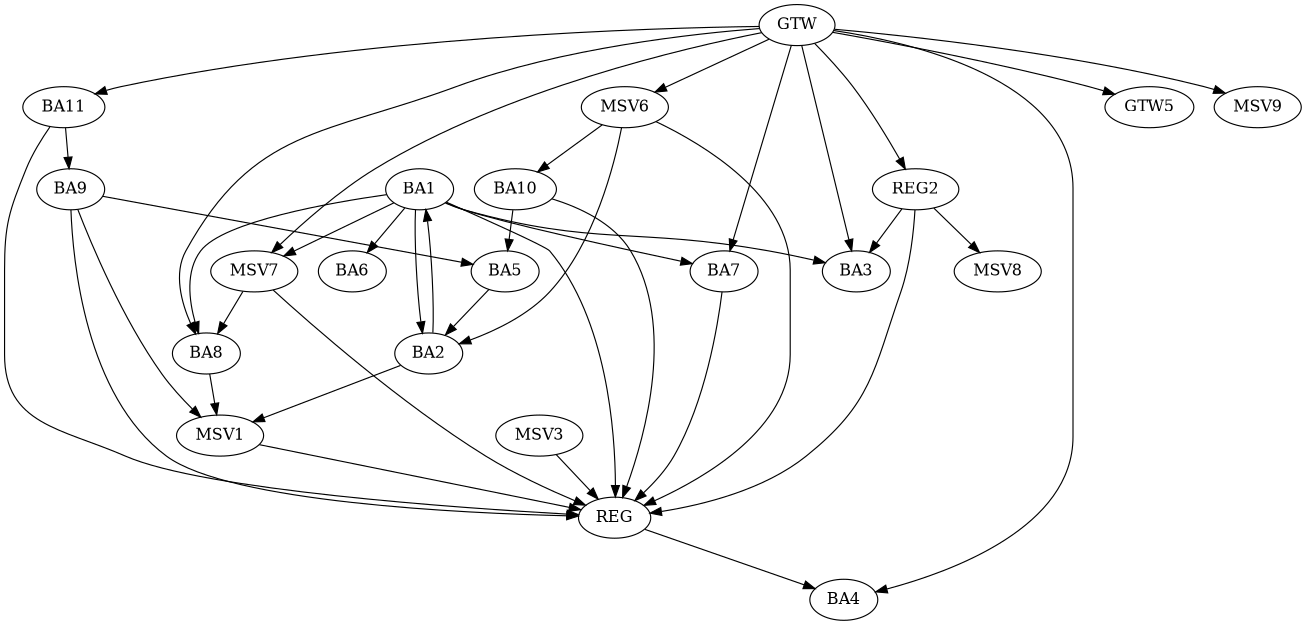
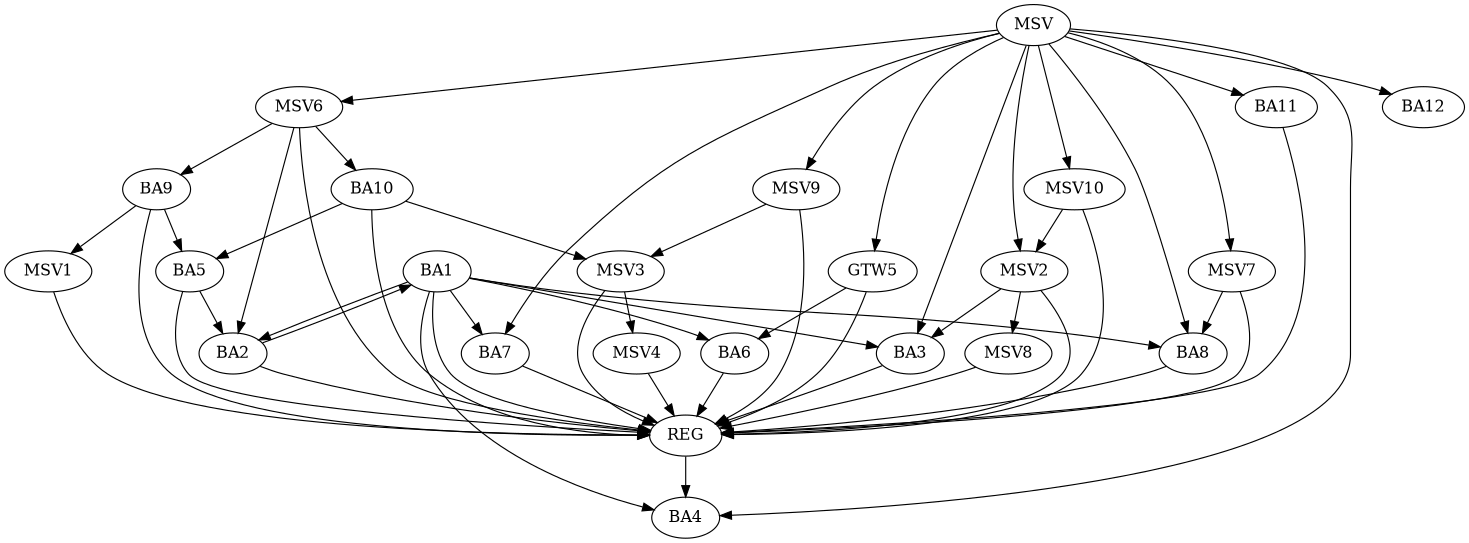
(797, 25) -> (1033, 25)
none -> (1423, 107)
(67, 143) -> (231, 146)
(916, 189) -> (1024, 271)
none -> (1075, 189)
(344, 227) -> (495, 442)
none -> (490, 228)
none -> (714, 228)
none -> (817, 305)
none -> (794, 340)
none -> (637, 353)
none -> (815, 375)
(212, 389) -> (919, 414)
none -> (713, 390)
(332, 392) -> (438, 406)
none -> (805, 394)
none -> (854, 400)
none -> (368, 412)
